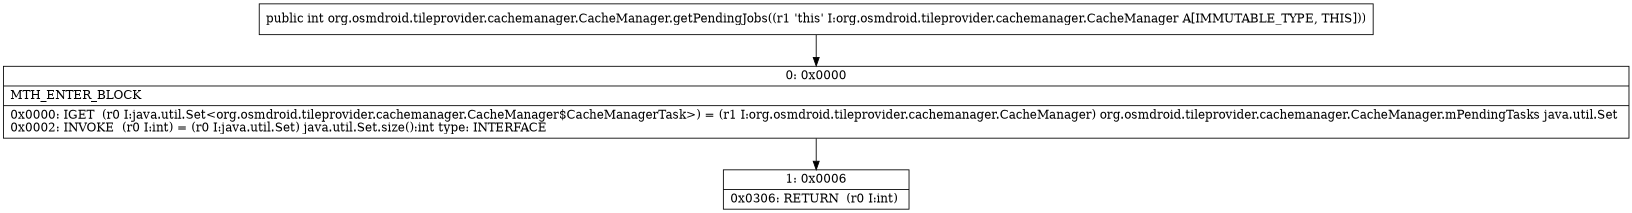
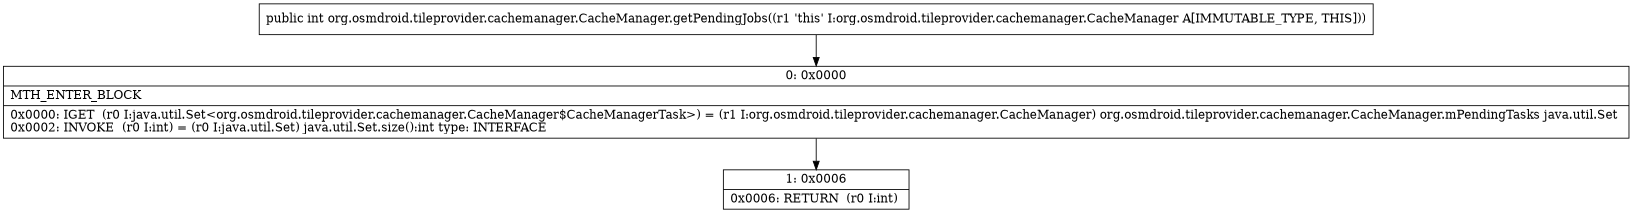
(816, 199) -> (816, 199)
